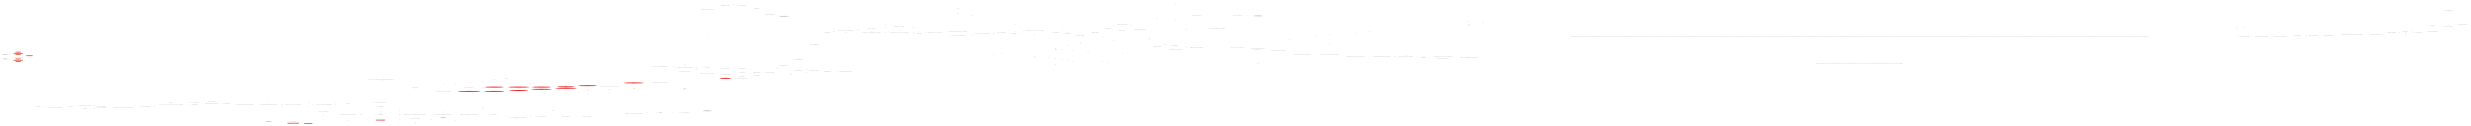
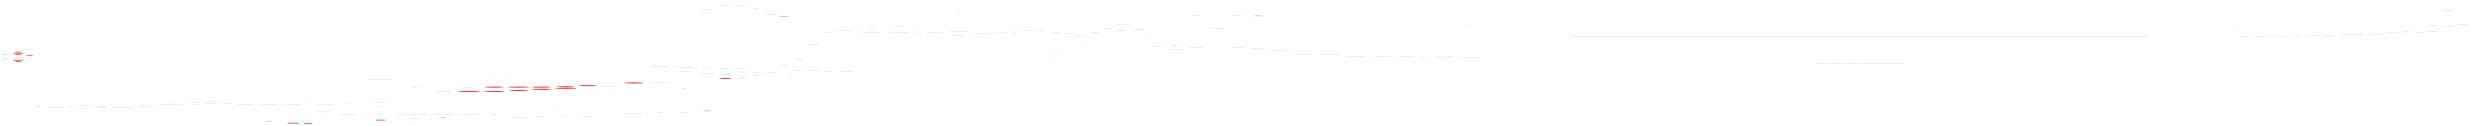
(18, 59) -> (18, 59)
